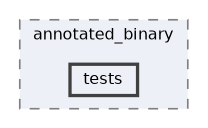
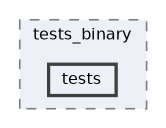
(104, 35) -> (83, 35)
